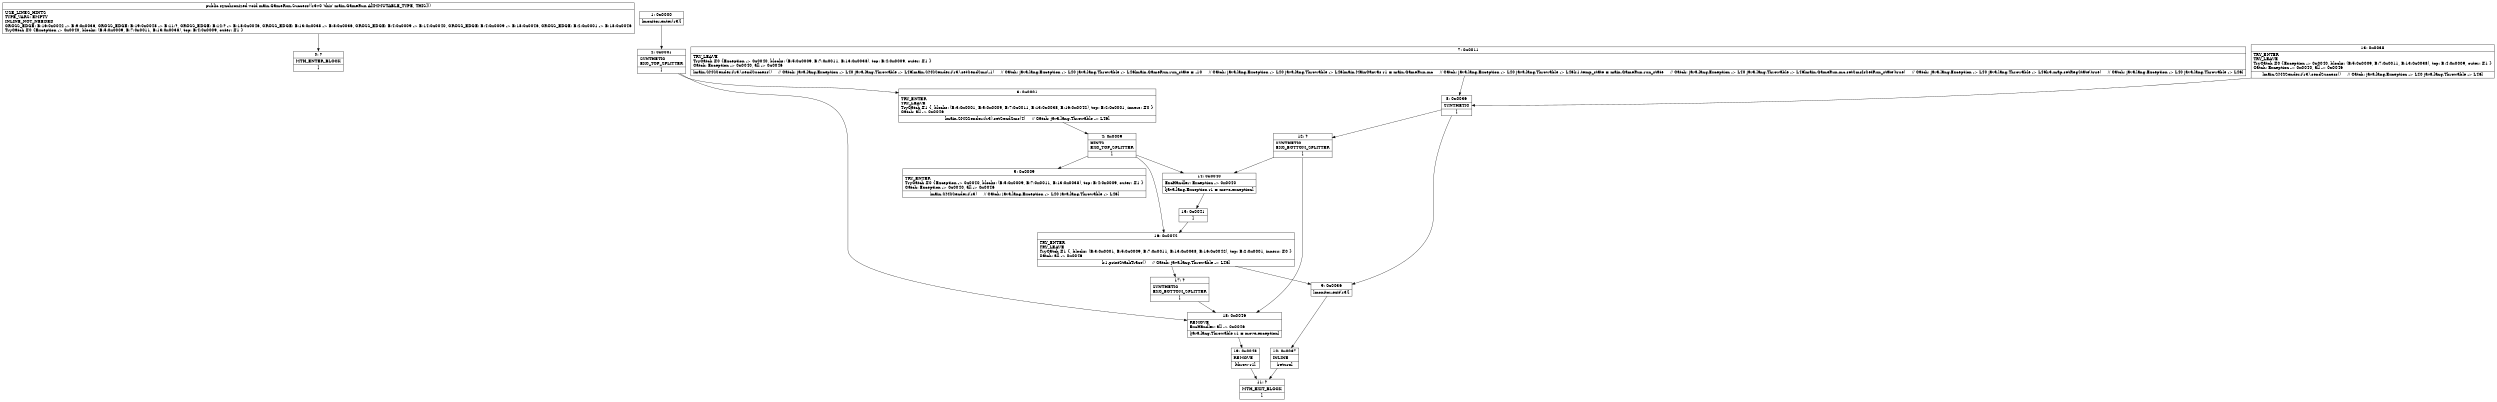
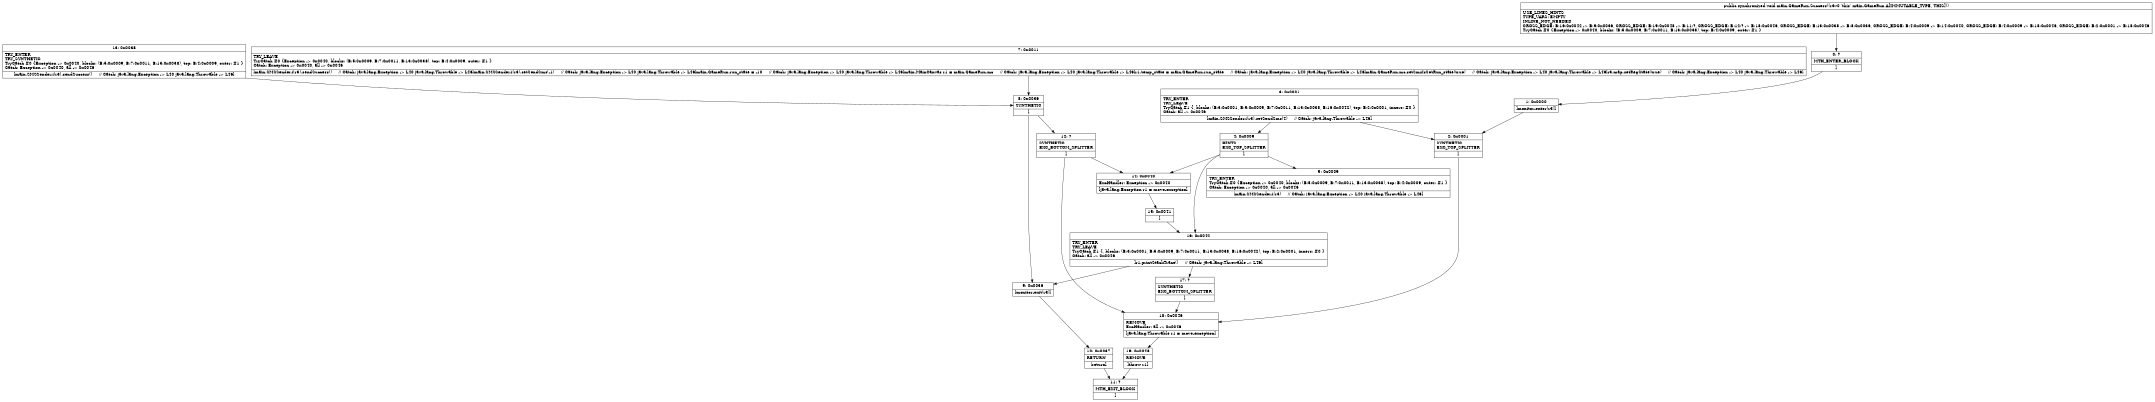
(2266, 59) -> (23, 59)
(786, 87) -> (1396, 131)
none -> (1693, 96)
(1281, 358) -> (1096, 358)
